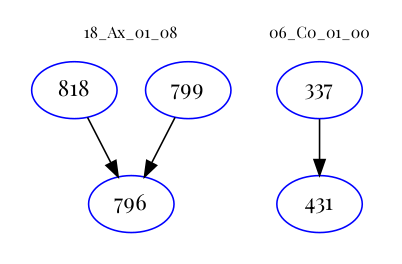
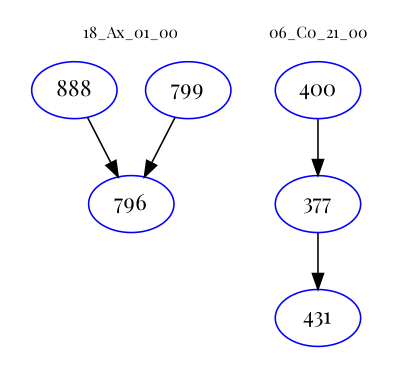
(131, 34) -> (131, 34)
(320, 34) -> (319, 34)
(74, 90) -> (74, 90)
none -> (318, 90)
(320, 90) -> (318, 204)
